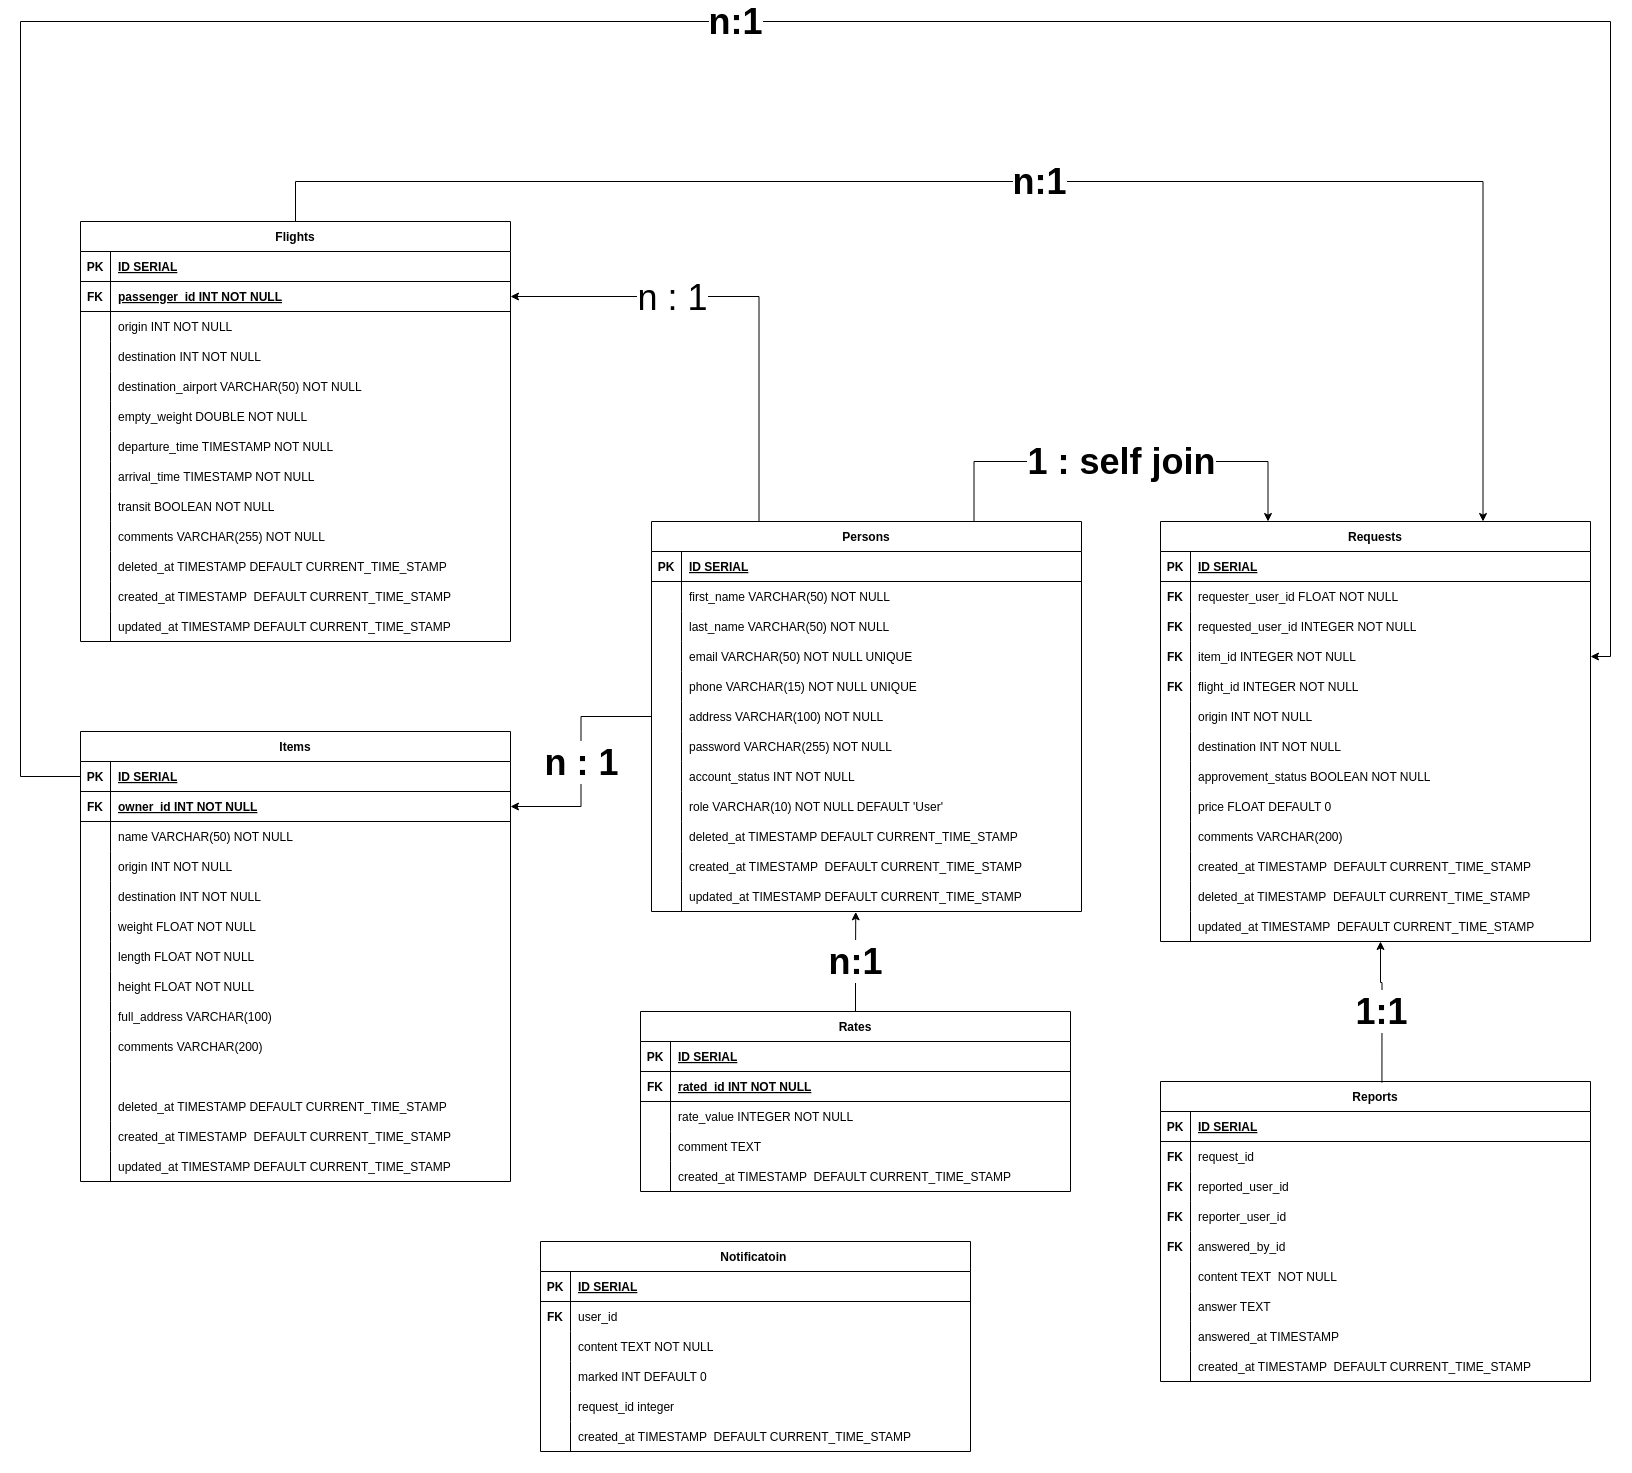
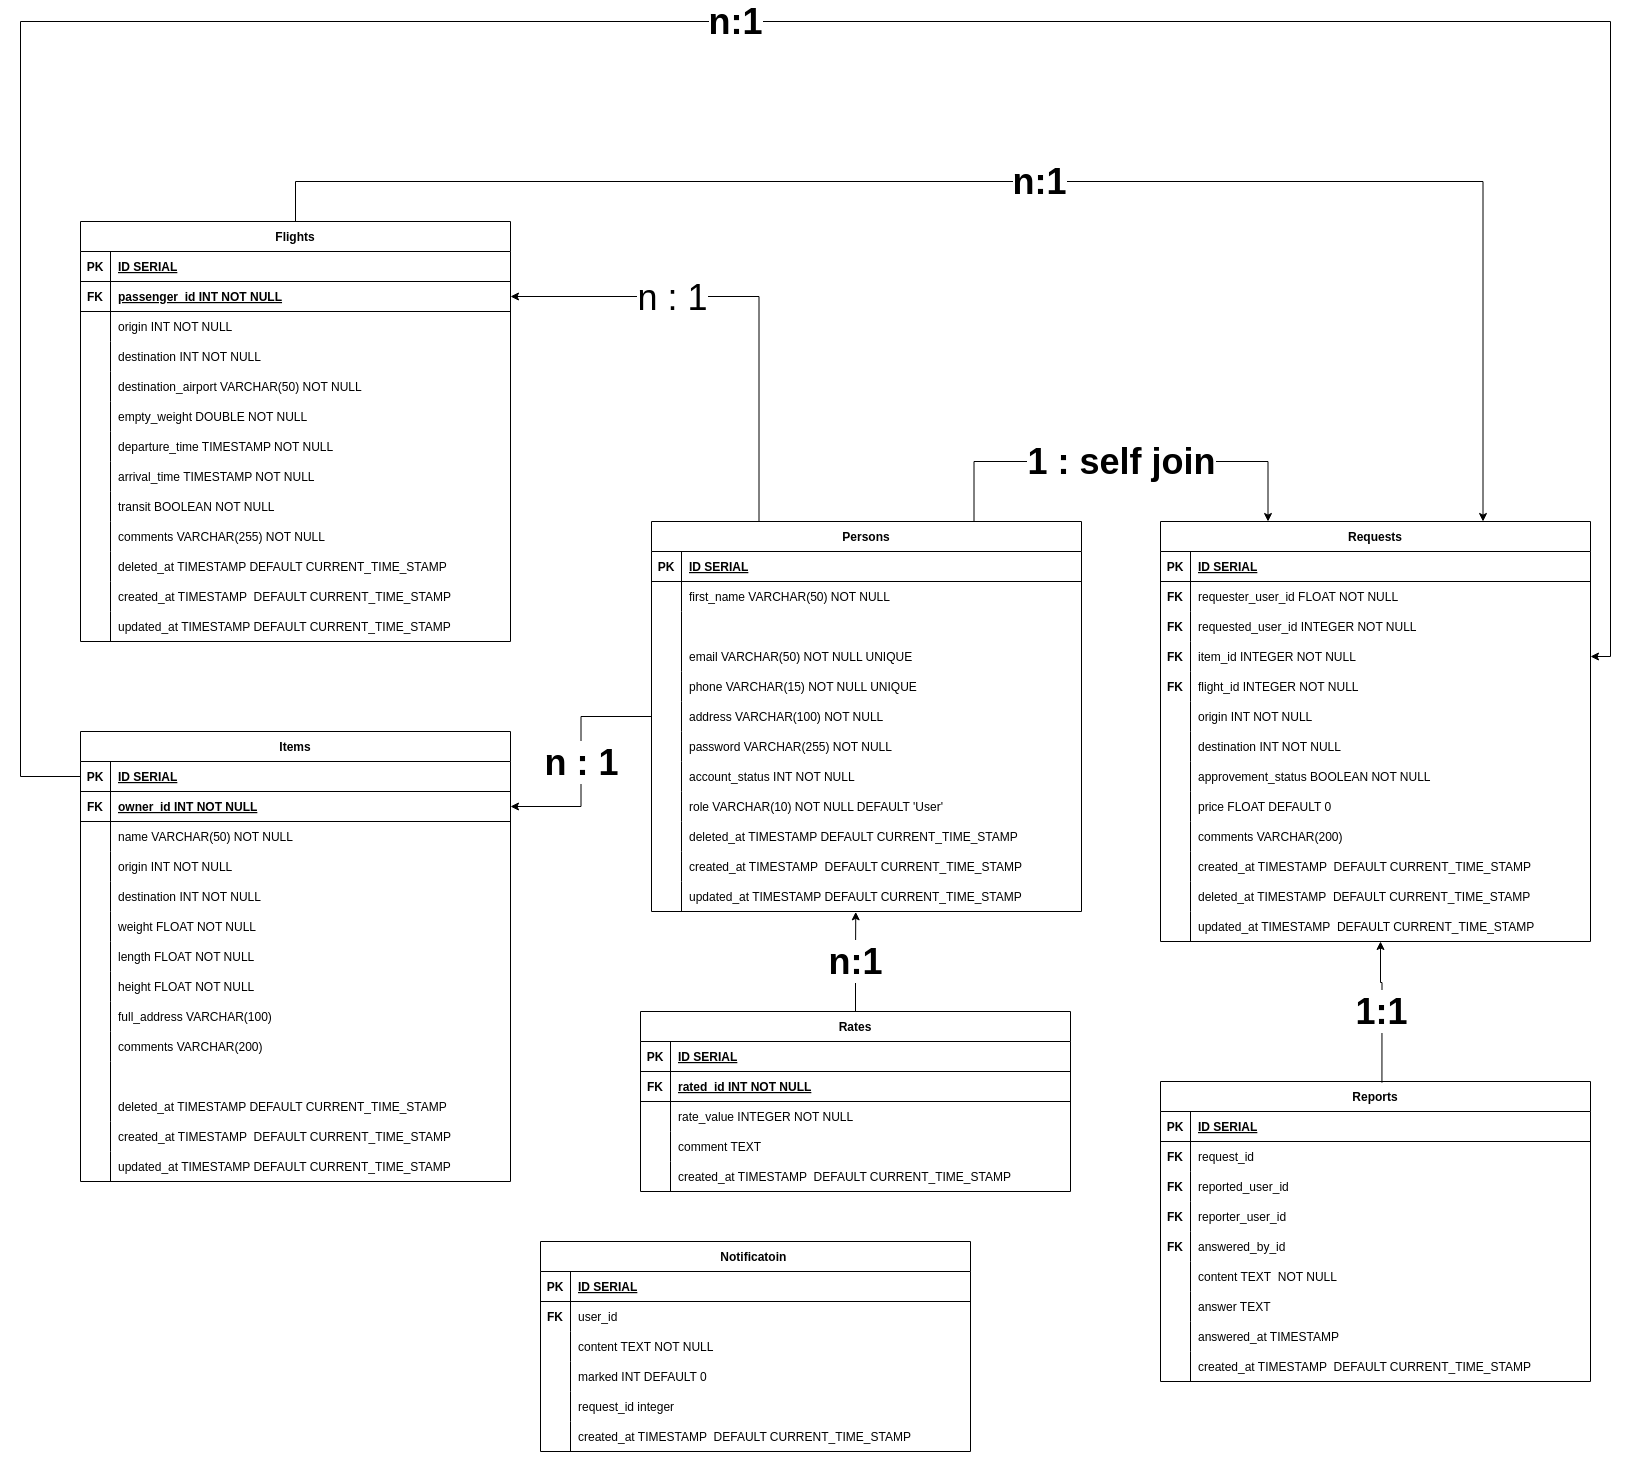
(882, 627) -> none
